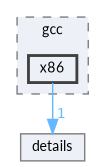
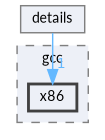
(53, 103) -> (53, 55)
